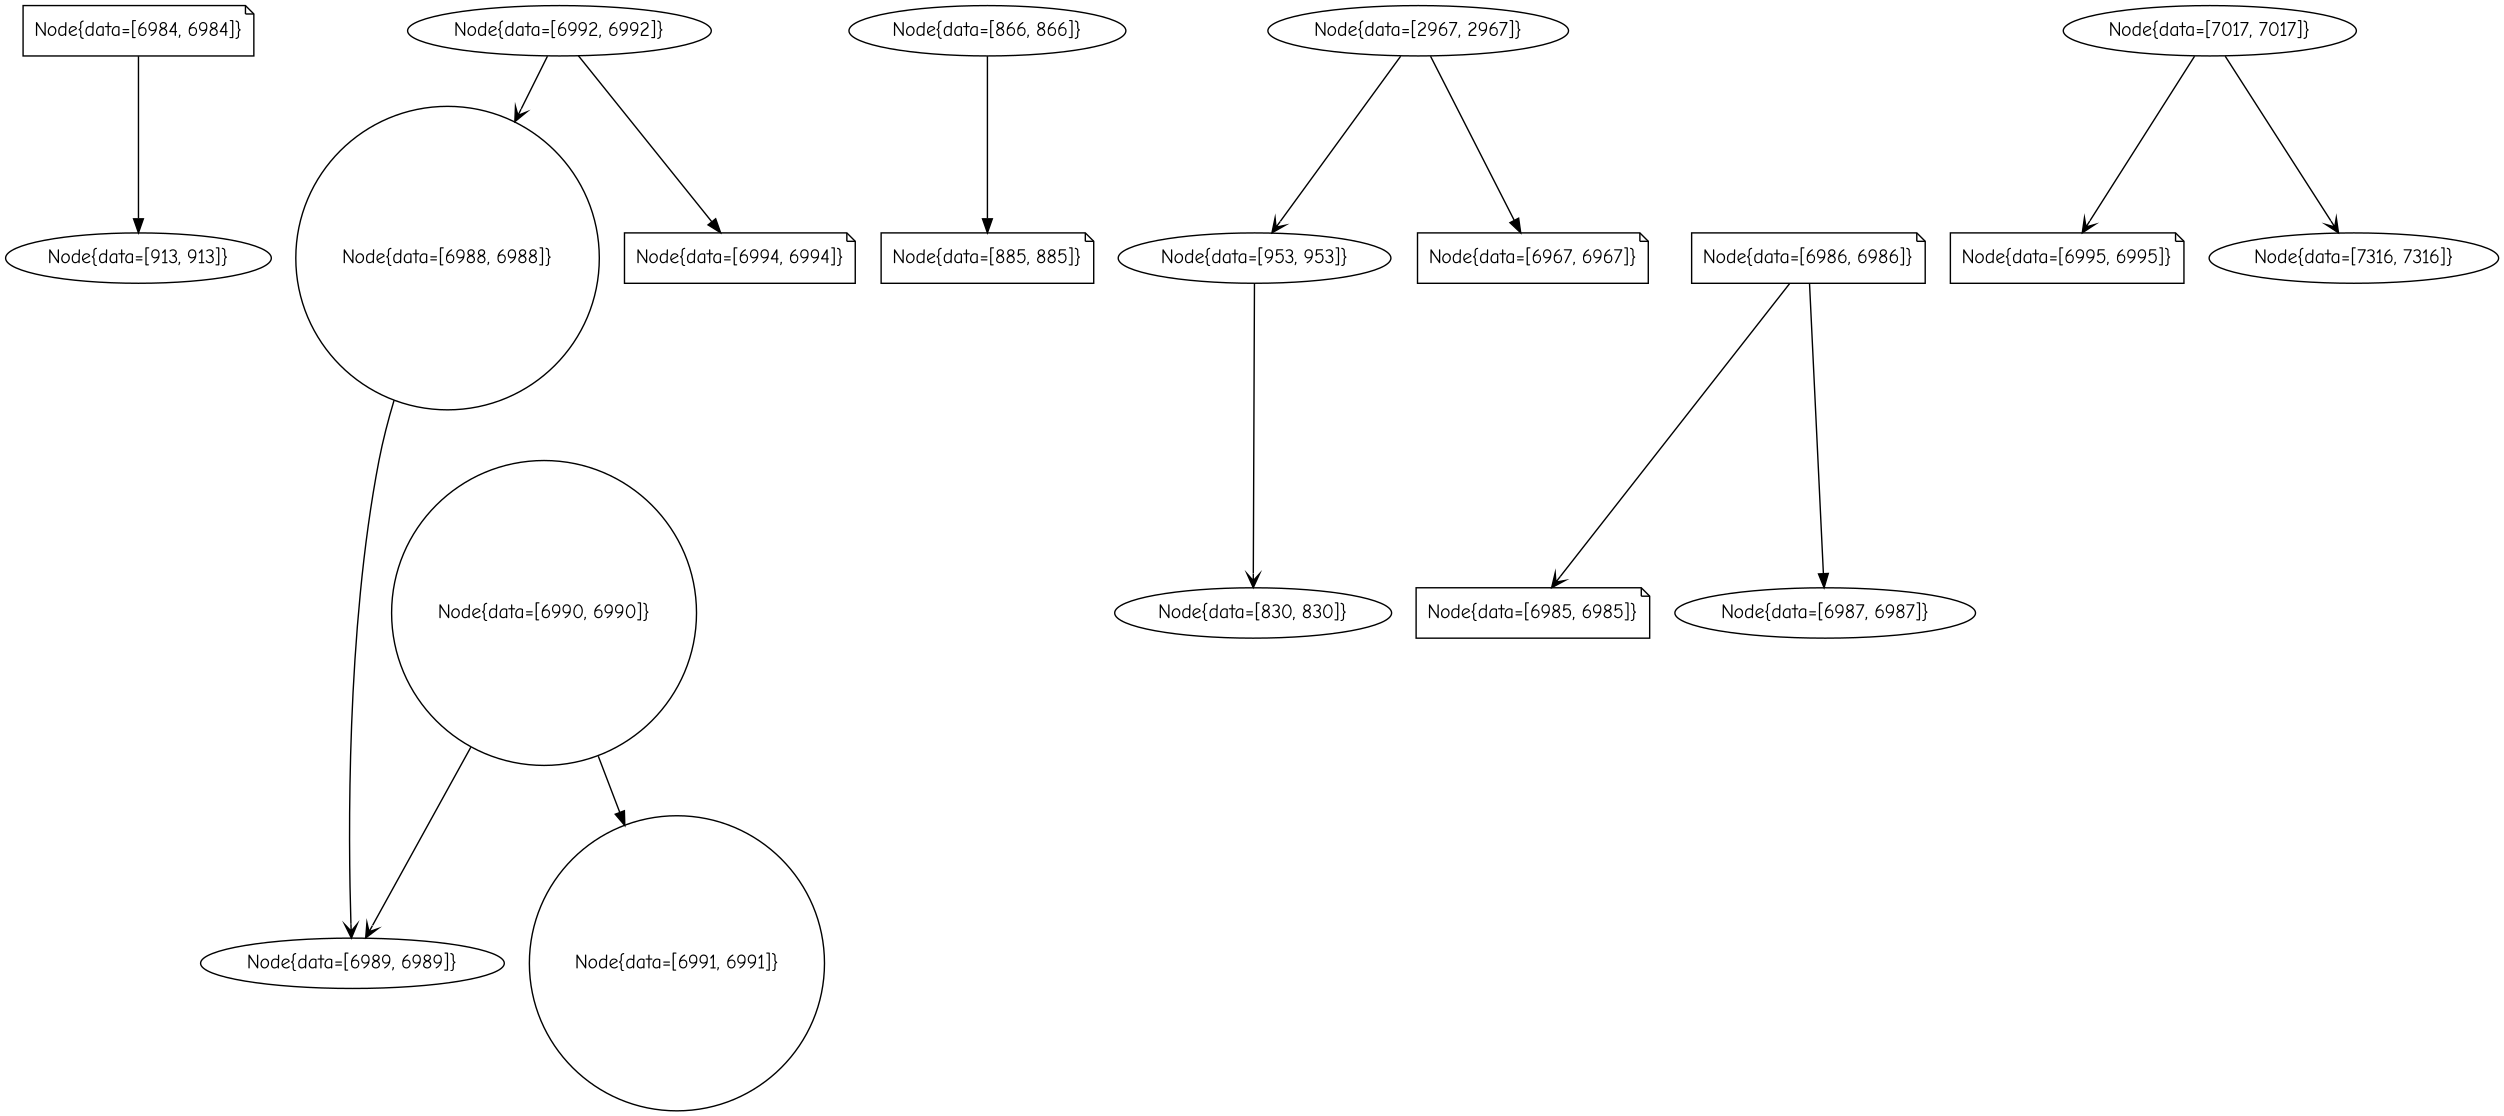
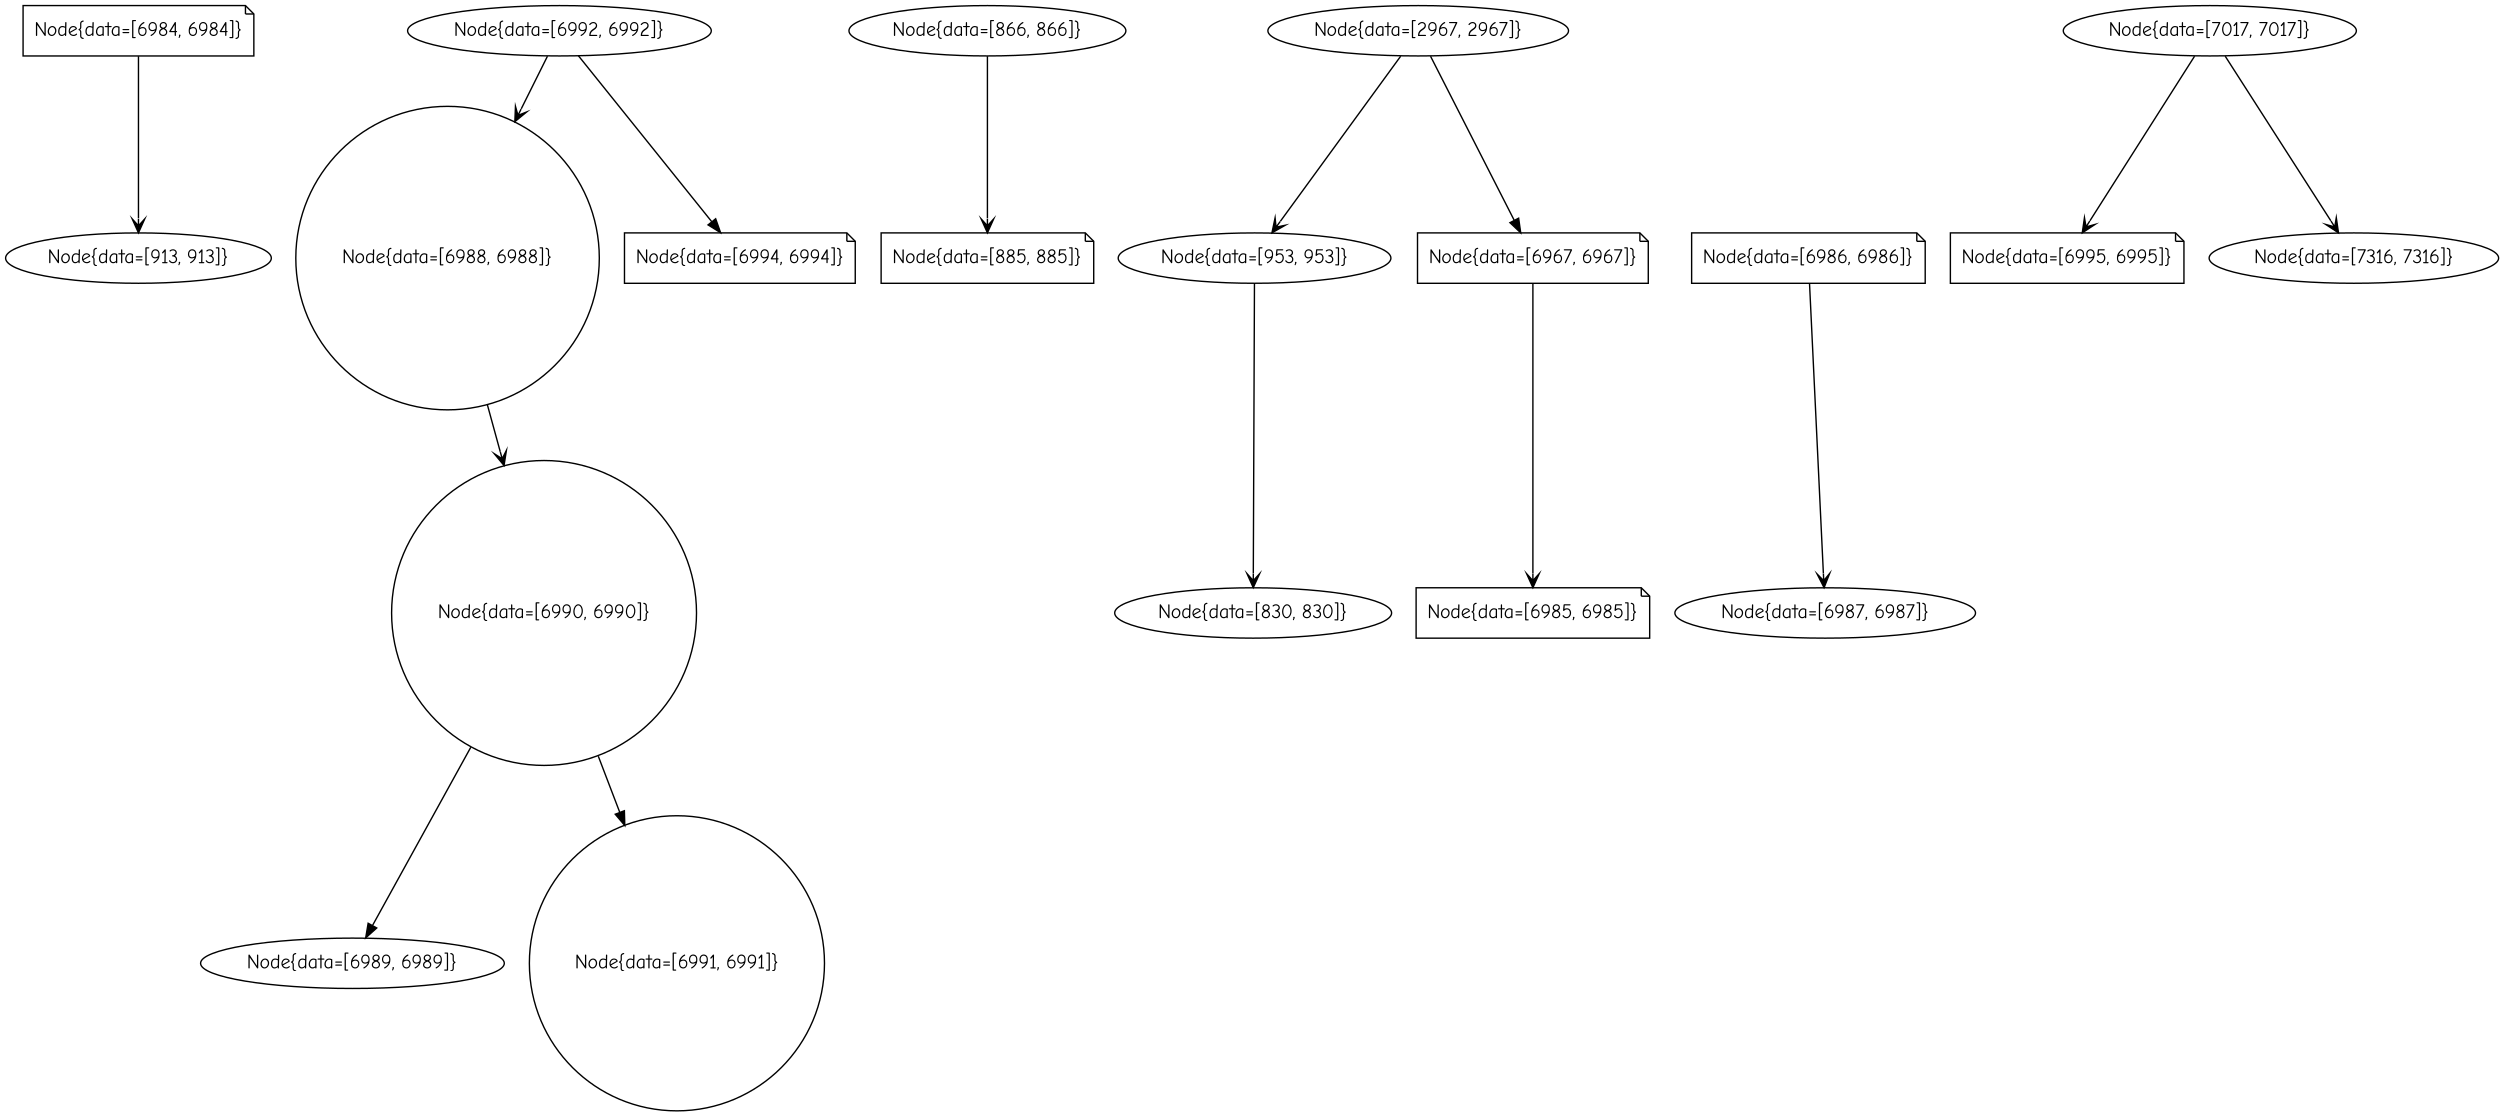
(138, 137) -> (138, 137)
(987, 137) -> (987, 137)
(1816, 429) -> (1816, 429)
(1675, 430) -> (1533, 429)
(355, 660) -> (494, 428)
(422, 836) -> (422, 836)
